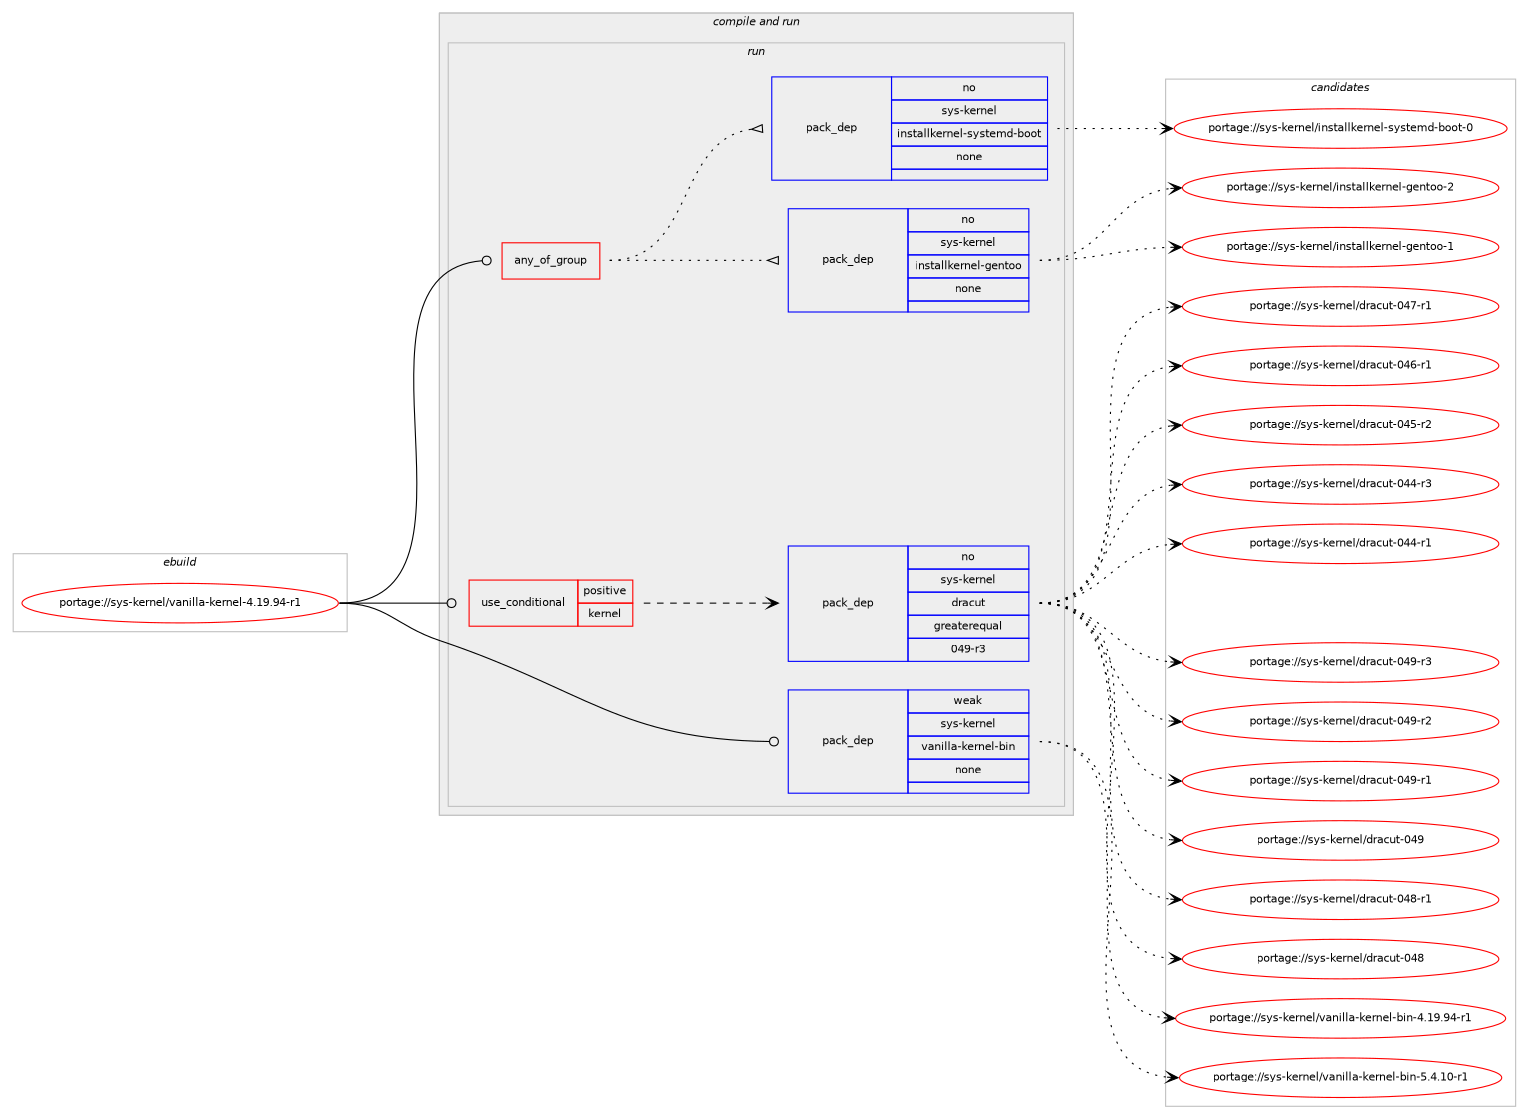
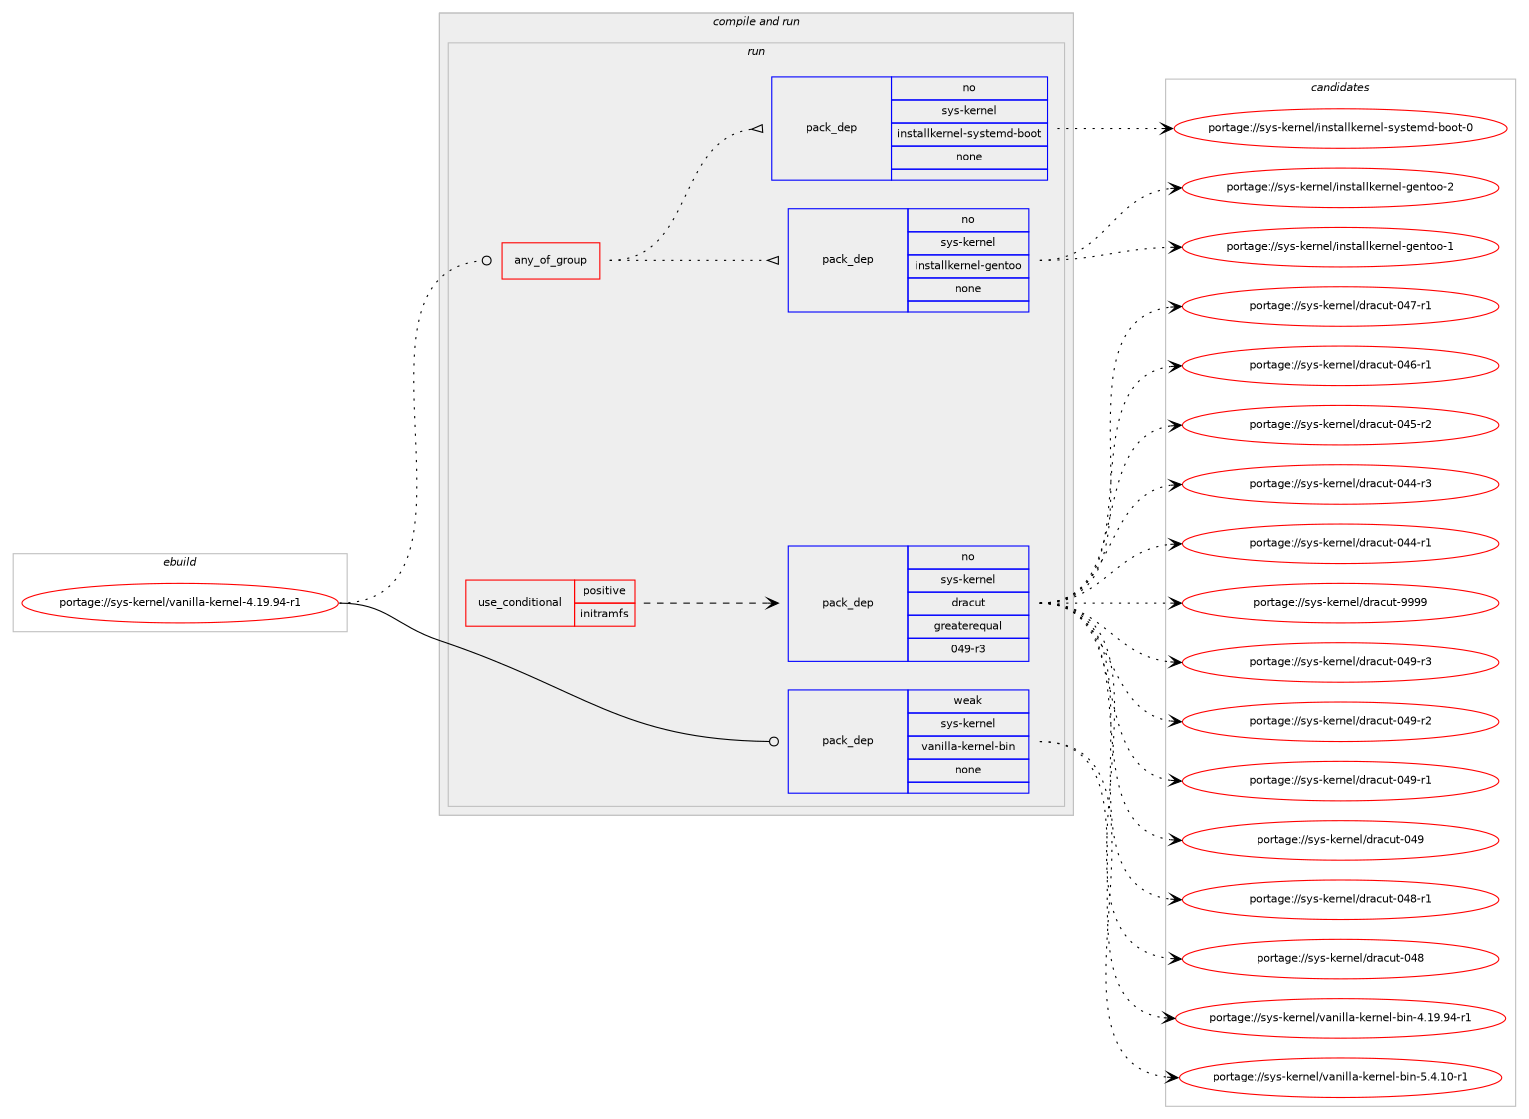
(415, 436) -> (415, 436)
(393, 603) -> none
none -> (1341, 603)
(605, 614) -> (605, 614)
